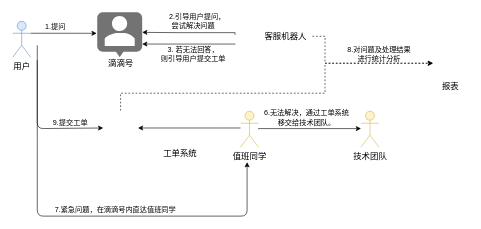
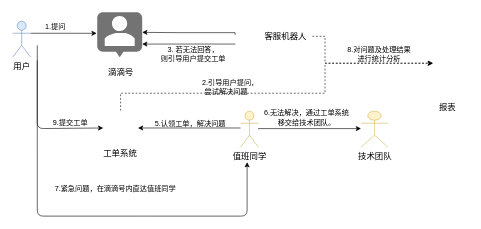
(193, 21) -> (226, 87)
(120, 63) -> (120, 72)
(450, 87) -> (447, 108)
none -> (190, 123)
(370, 129) -> (374, 129)
(179, 153) -> (119, 153)
(115, 210) -> (115, 189)
